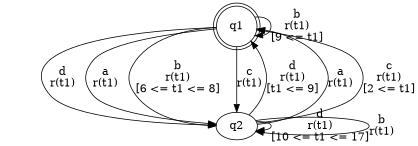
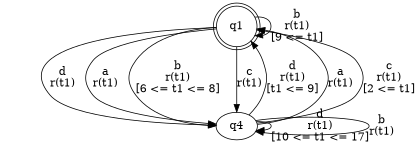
(237, 126) -> (237, 126)
